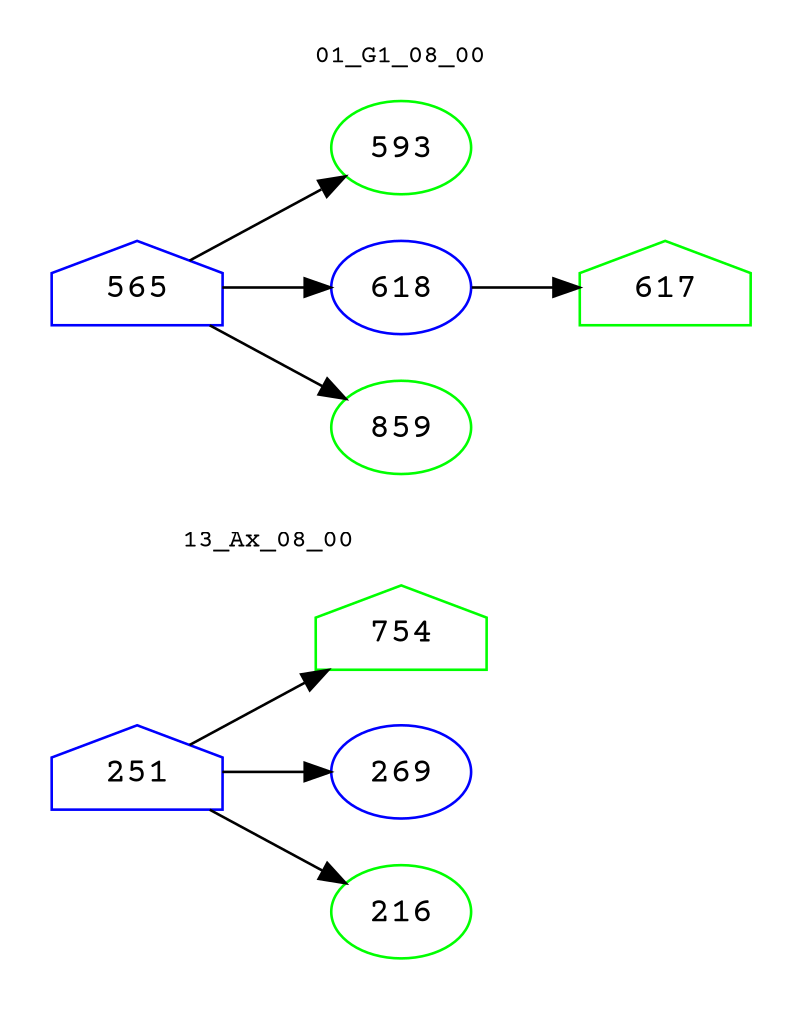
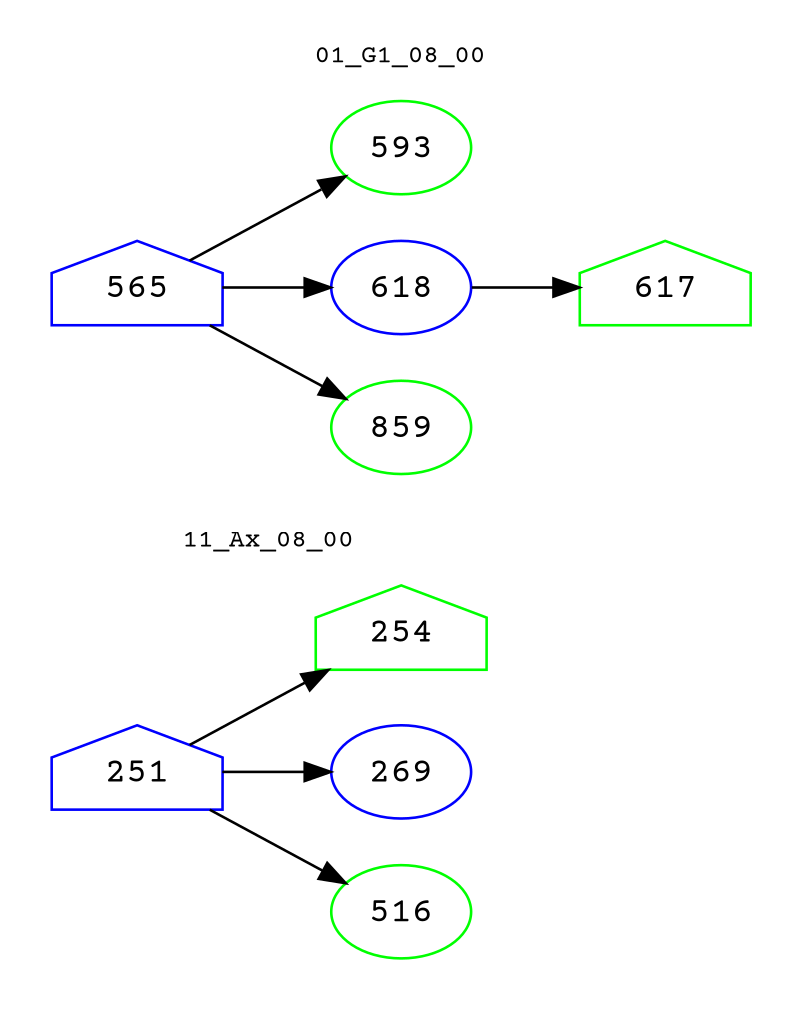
(269, 540) -> (269, 540)
(401, 632) -> (401, 632)
(401, 912) -> (401, 912)
